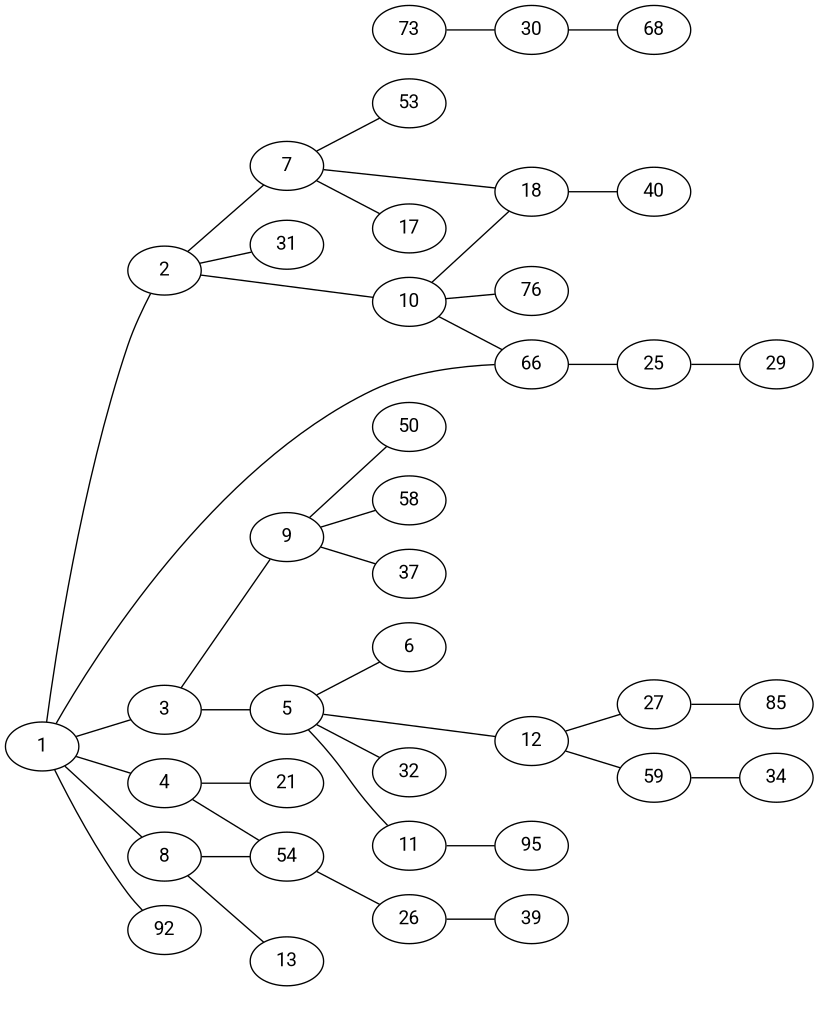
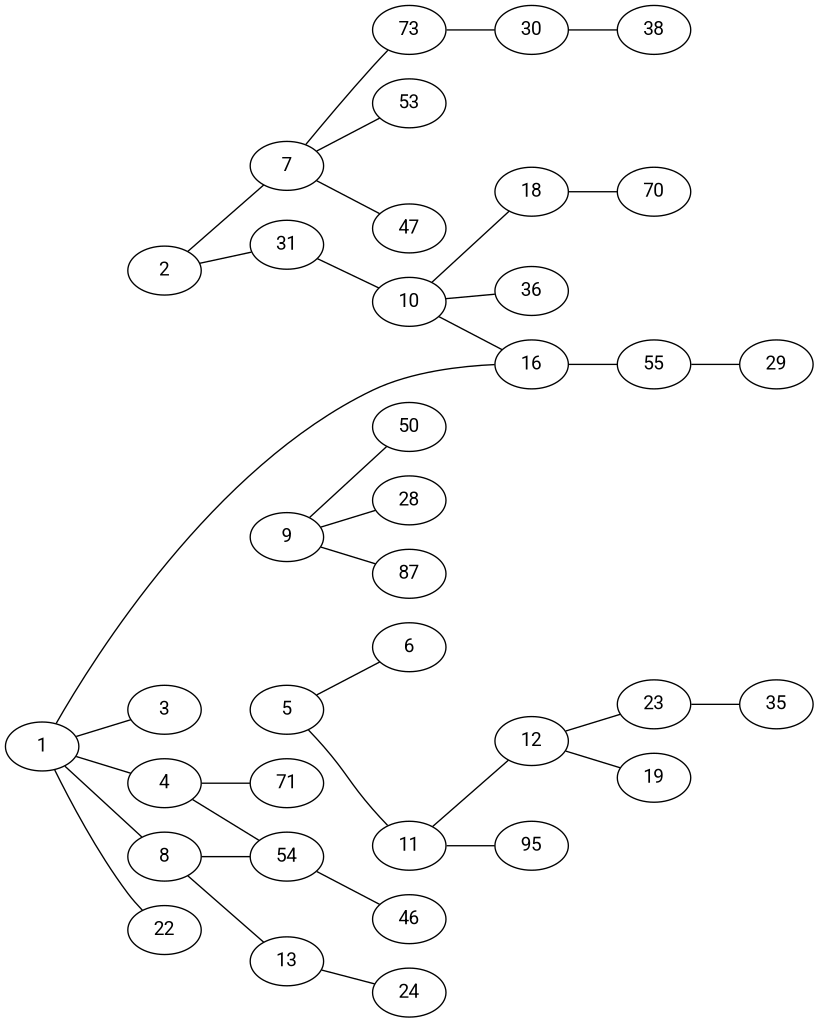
(654, 30) -> (654, 30)
(409, 179) -> (346, 97)
(654, 192) -> (654, 192)
(409, 228) -> (409, 228)
(287, 286) -> (348, 273)
(532, 291) -> (532, 291)
(532, 364) -> (532, 364)
(654, 364) -> (654, 364)
(409, 500) -> (409, 500)
(85, 504) -> none
(409, 574) -> (409, 574)
(226, 624) -> none
(654, 704) -> (654, 704)
(776, 704) -> (776, 704)
(226, 710) -> none
(409, 725) -> (471, 793)
(409, 772) -> none
(654, 778) -> (654, 778)
(776, 778) -> none
(287, 783) -> (287, 783)
(409, 919) -> (409, 919)
(532, 919) -> none
(165, 930) -> (165, 930)
none -> (409, 993)
